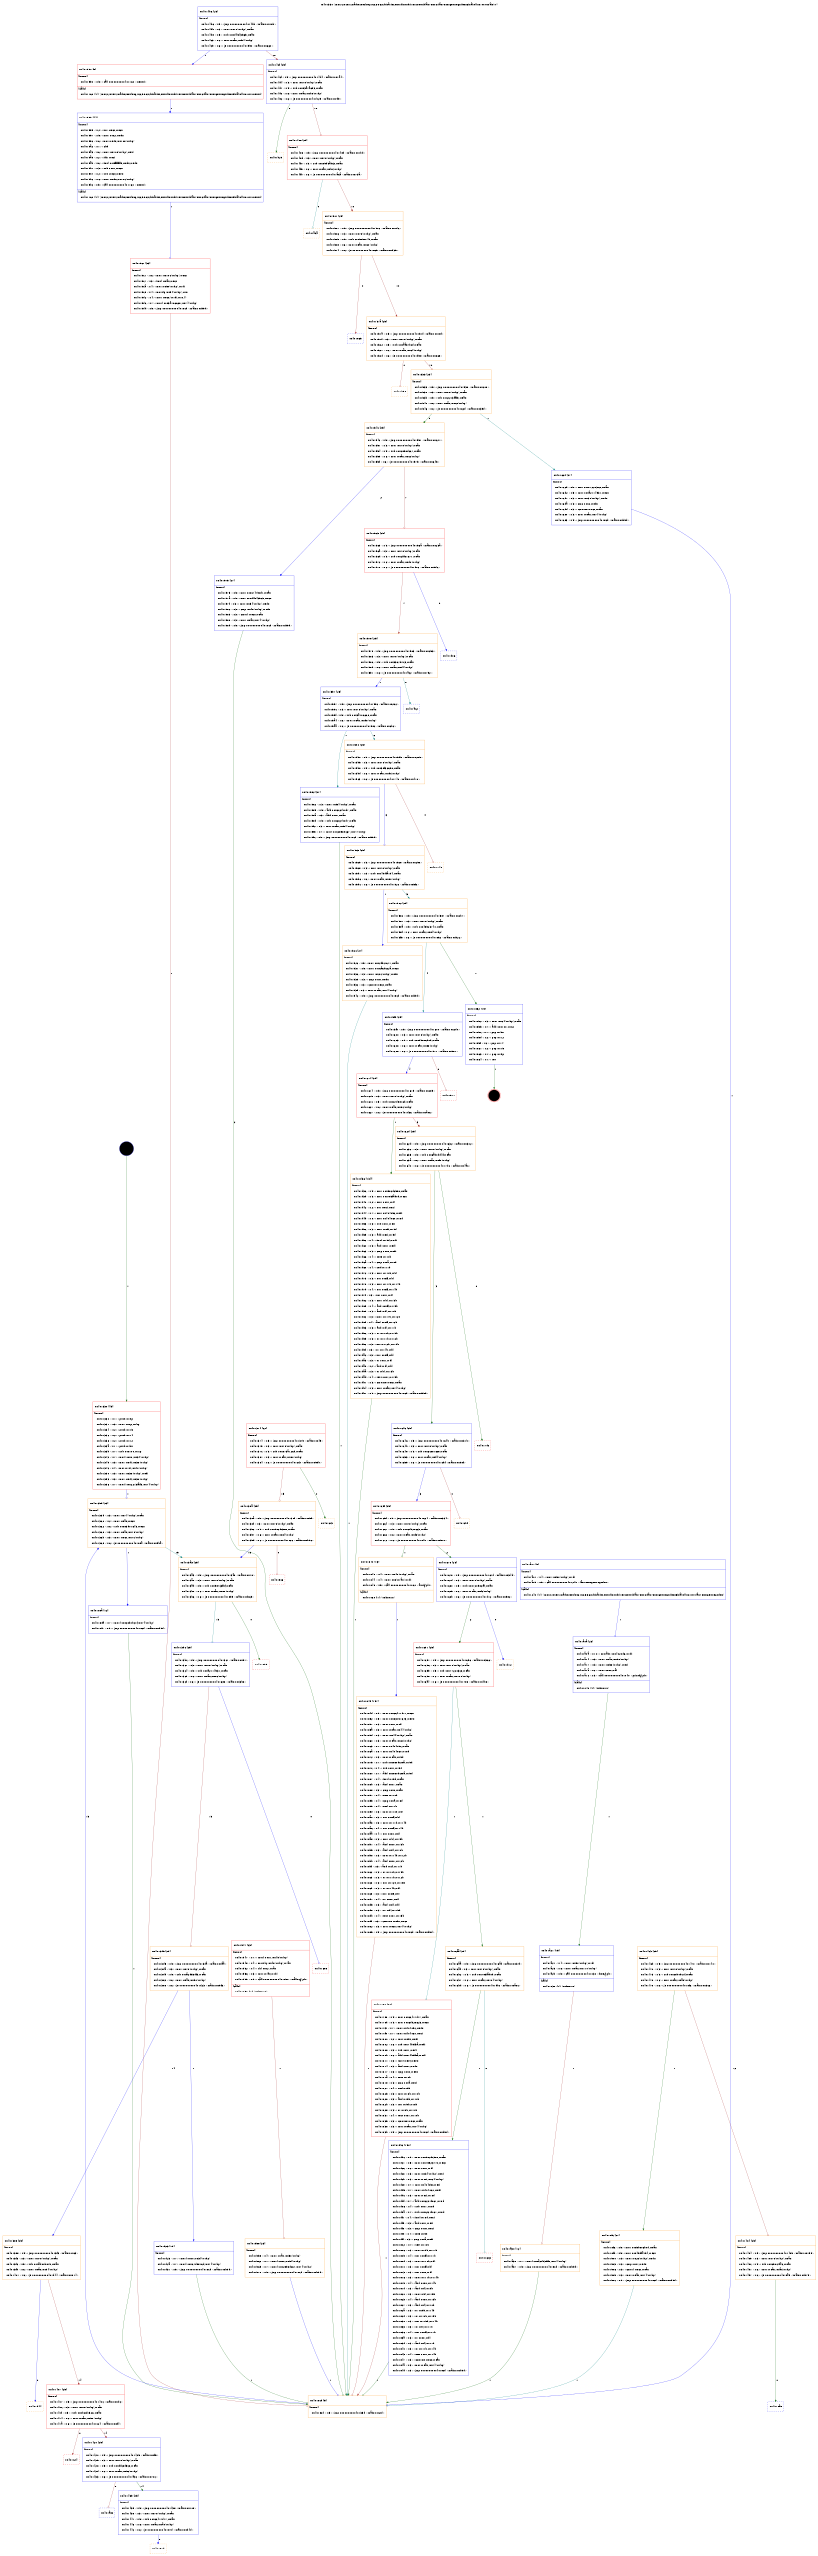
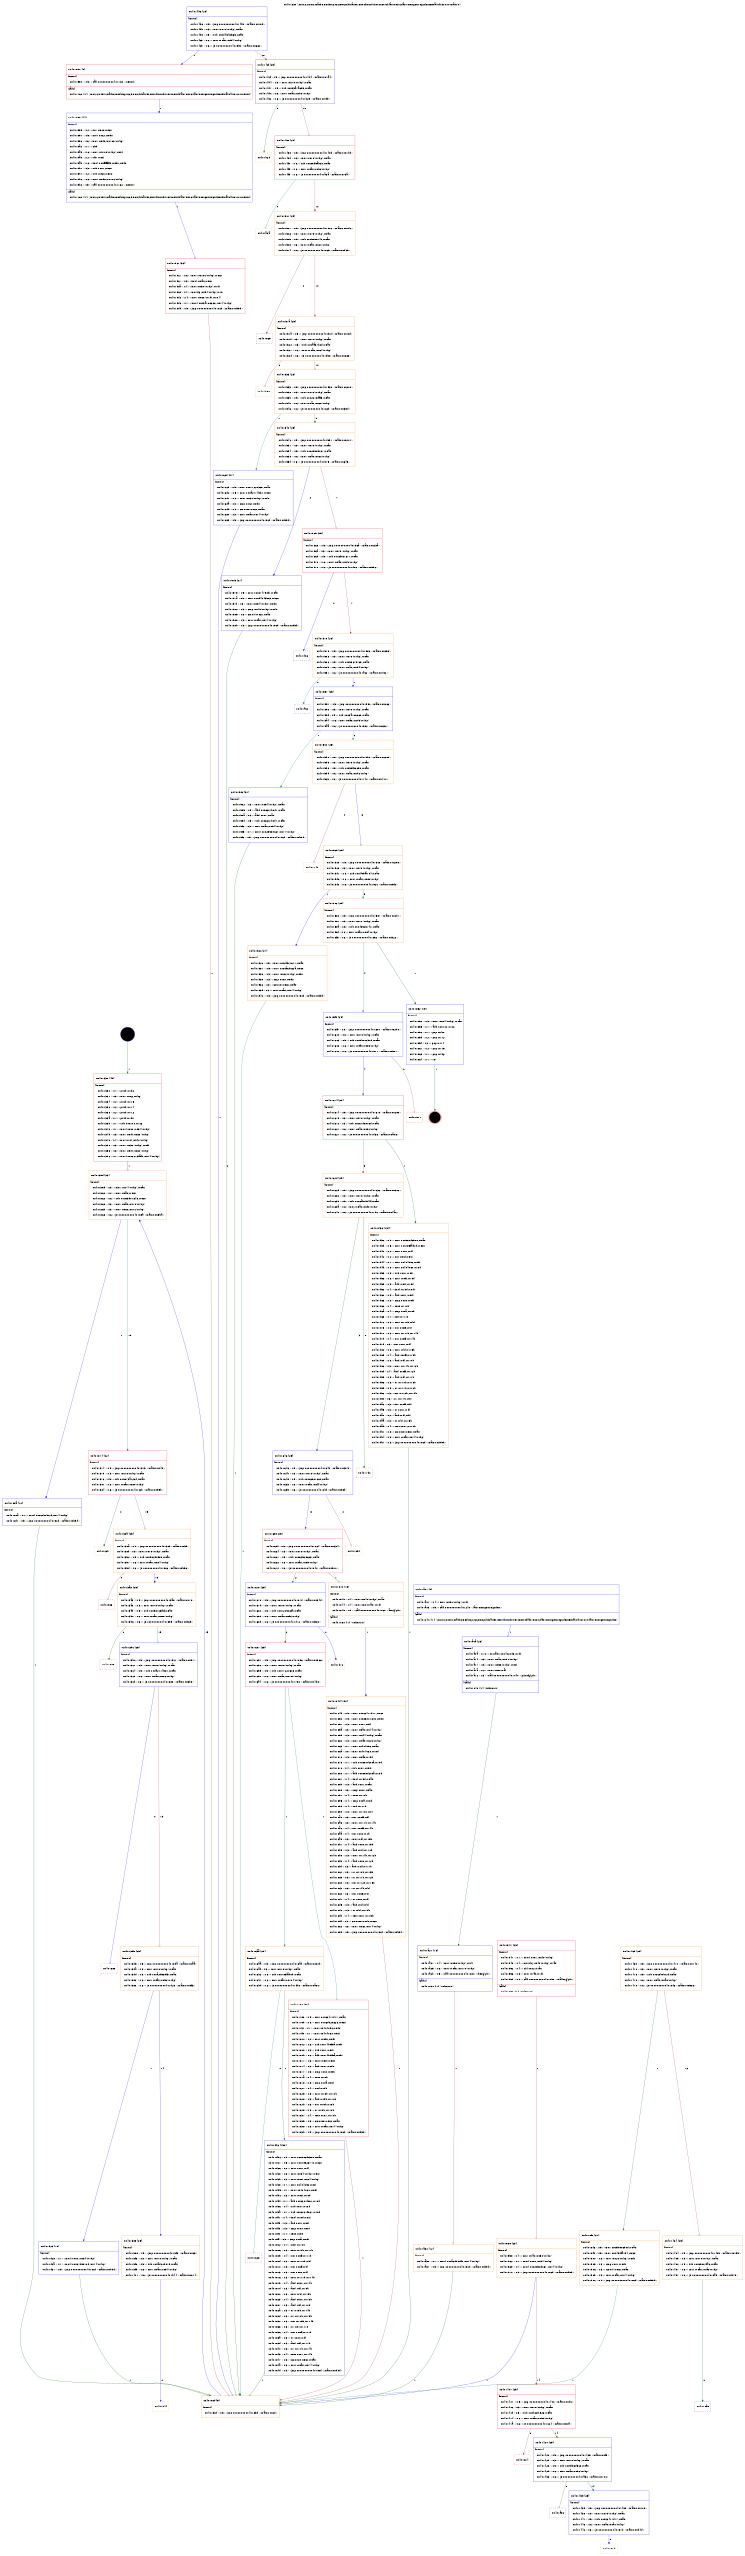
(173, 1552) -> (128, 1334)
(63, 2331) -> (536, 2330)
